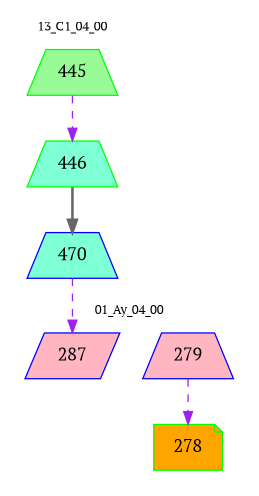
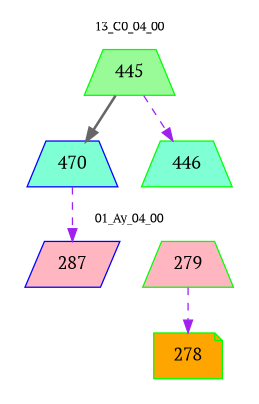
(72, 27) -> (130, 27)
(72, 203) -> (104, 113)
(188, 356) -> (188, 264)
